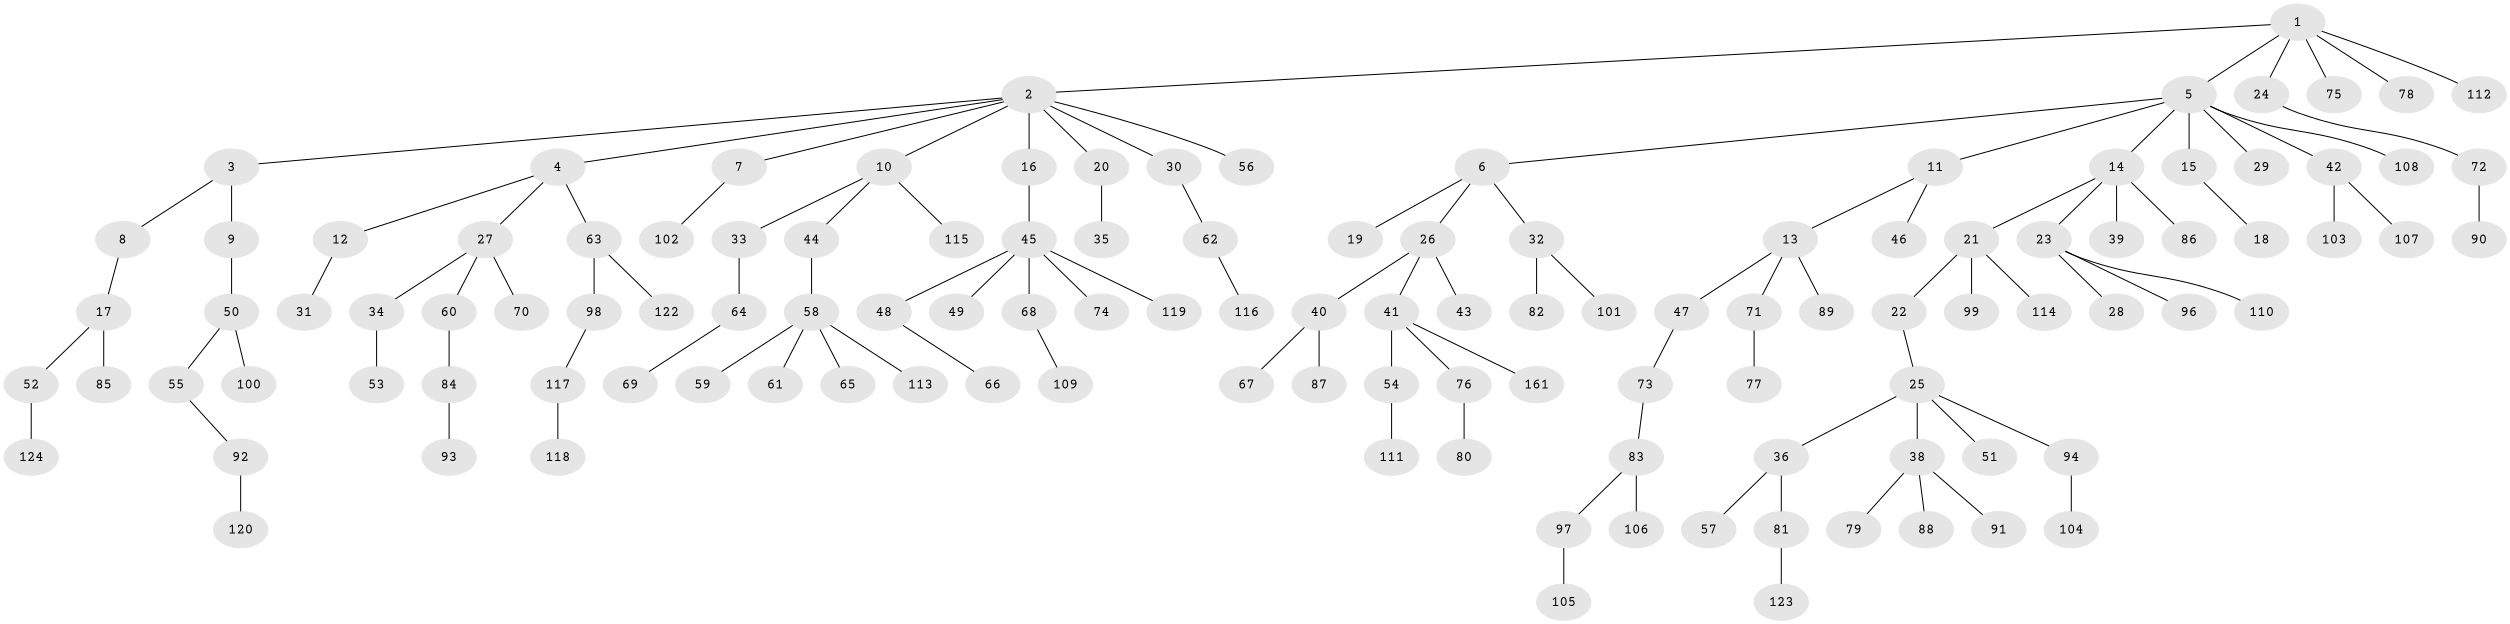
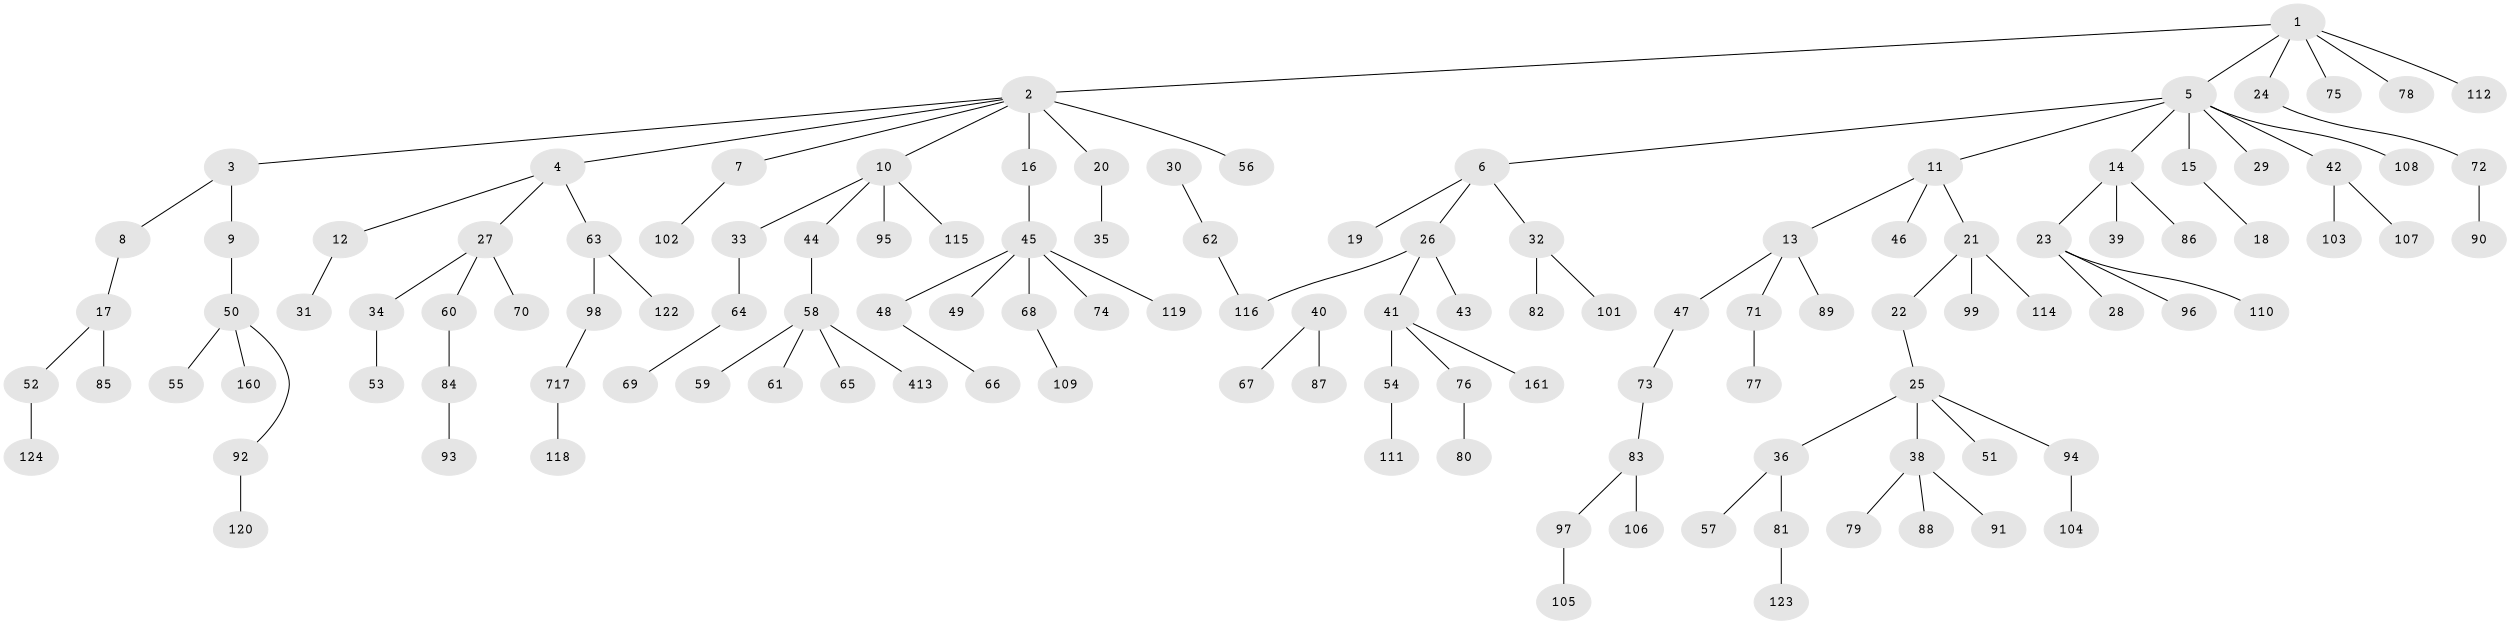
(1102, 131) -> none
(2044, 203) -> (1954, 203)
none -> (884, 240)
(1373, 276) -> (1337, 276)
(249, 385) -> (249, 385)
(558, 385) -> (558, 385)
(920, 385) -> (920, 385)
(208, 421) -> (289, 382)
